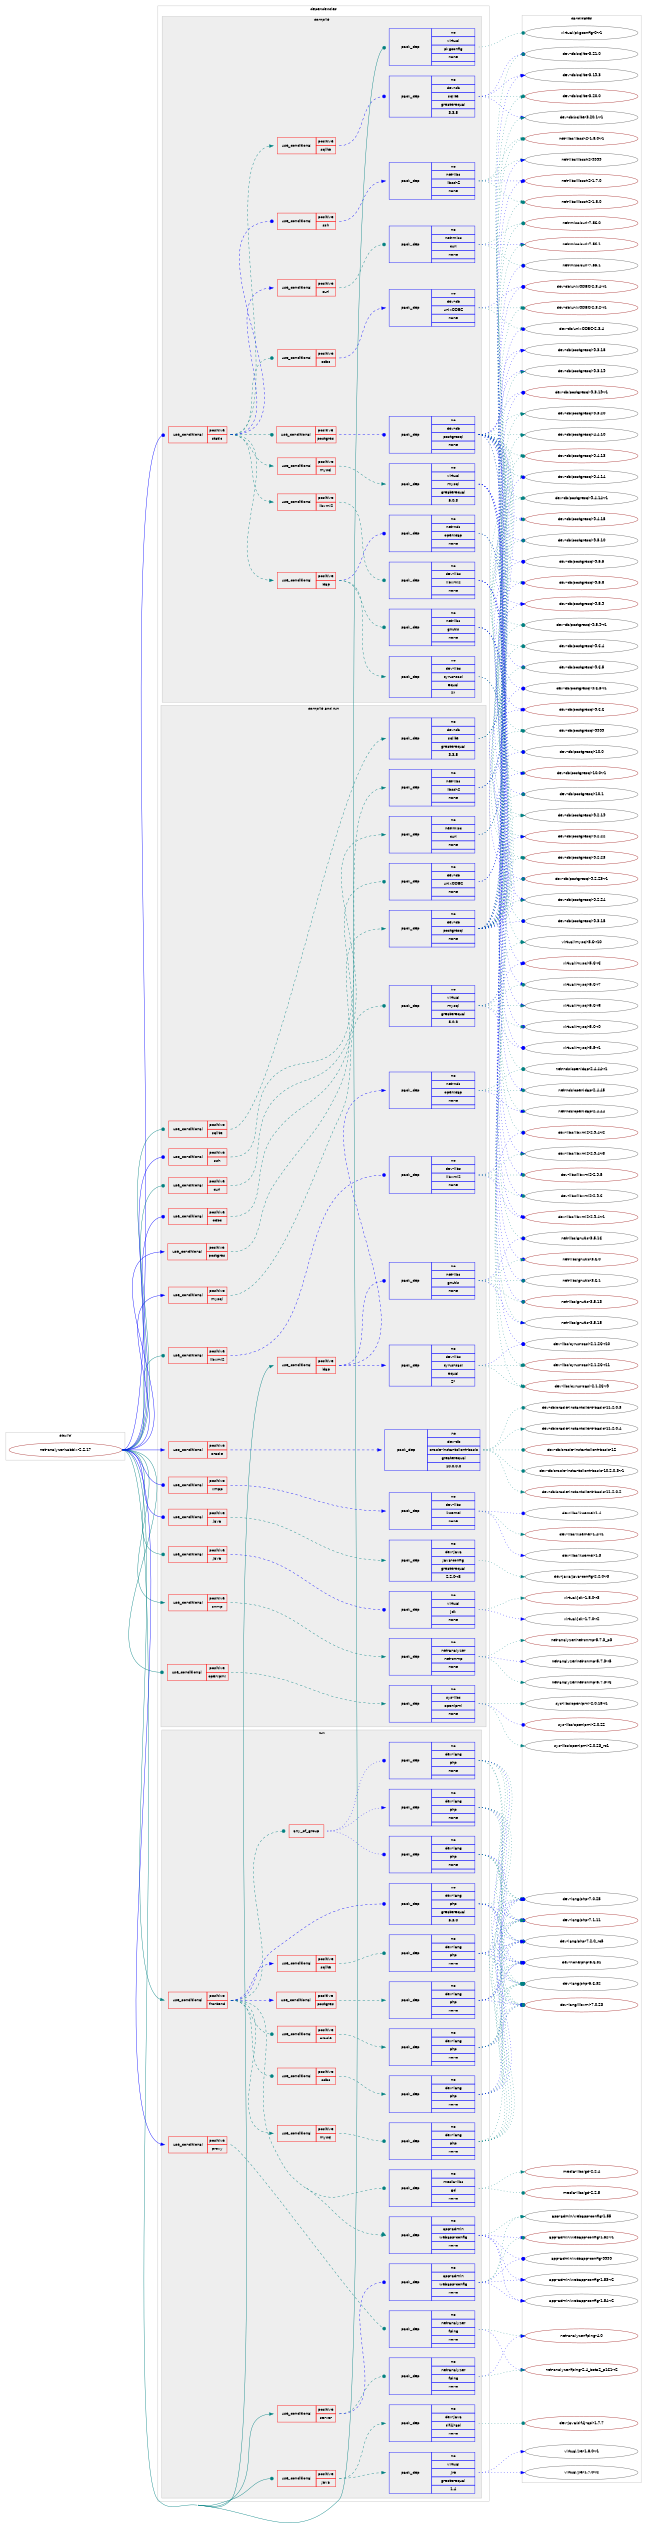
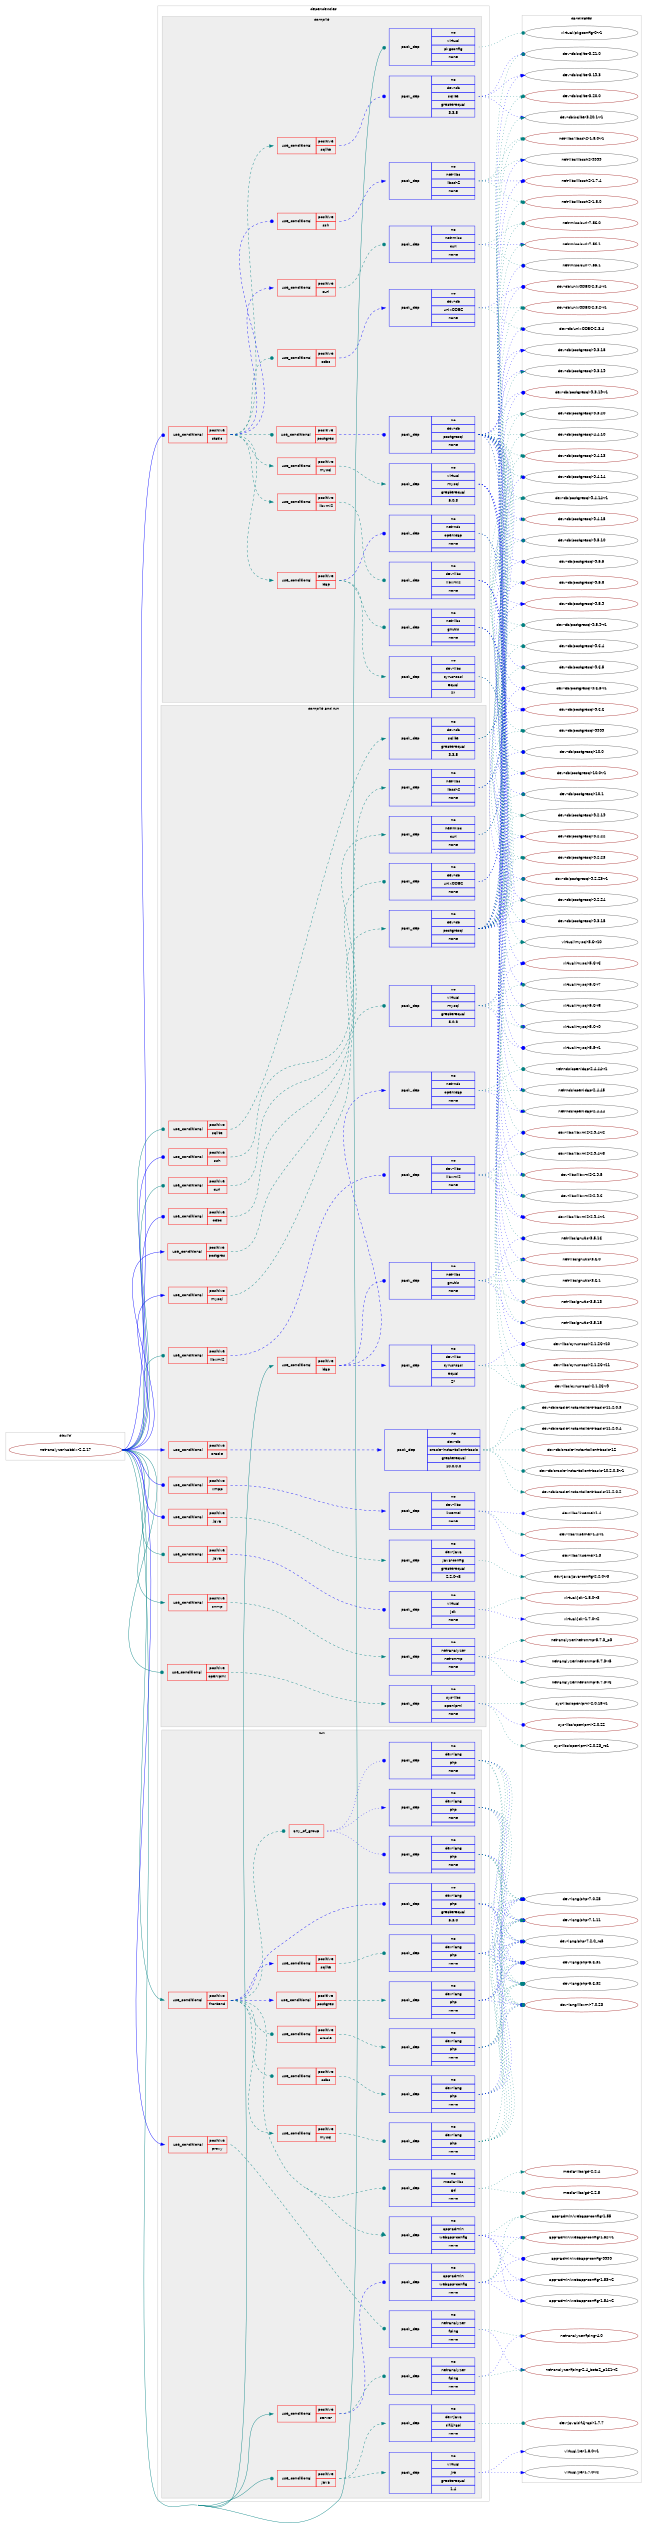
(582, 181) -> (582, 181)
(582, 1963) -> (582, 1963)
